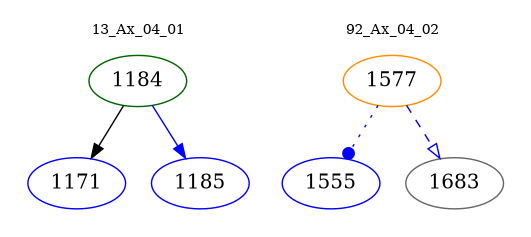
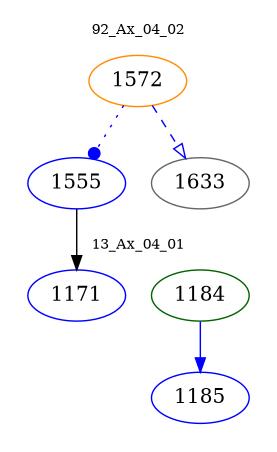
(392, 81) -> (138, 81)
(111, 126) -> (77, 240)
(455, 183) -> (200, 183)
